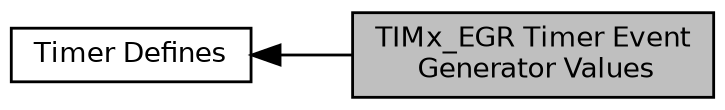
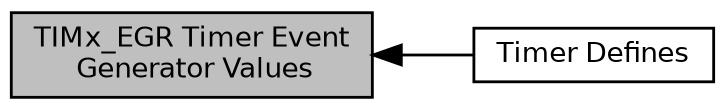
(316, 55) -> (438, 55)
